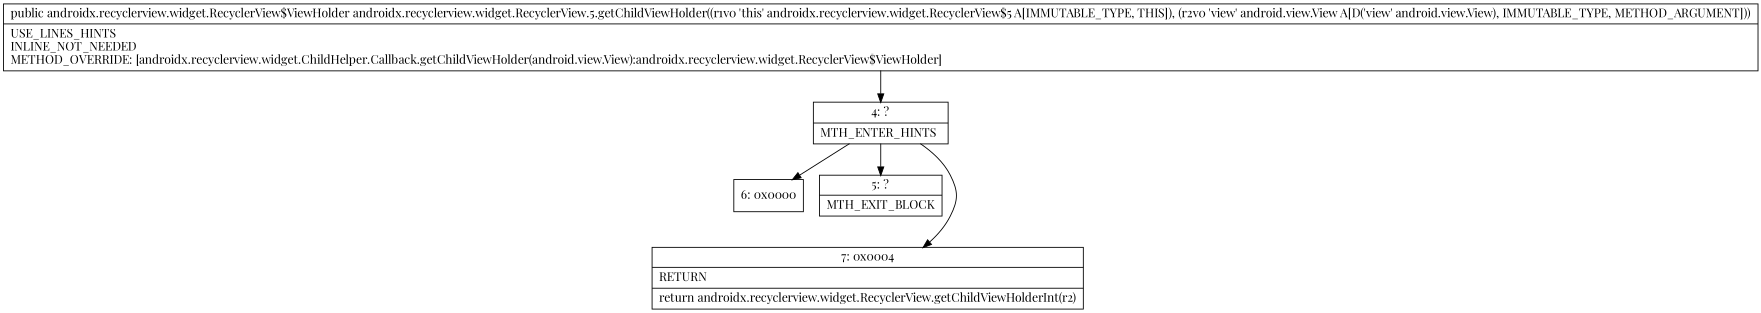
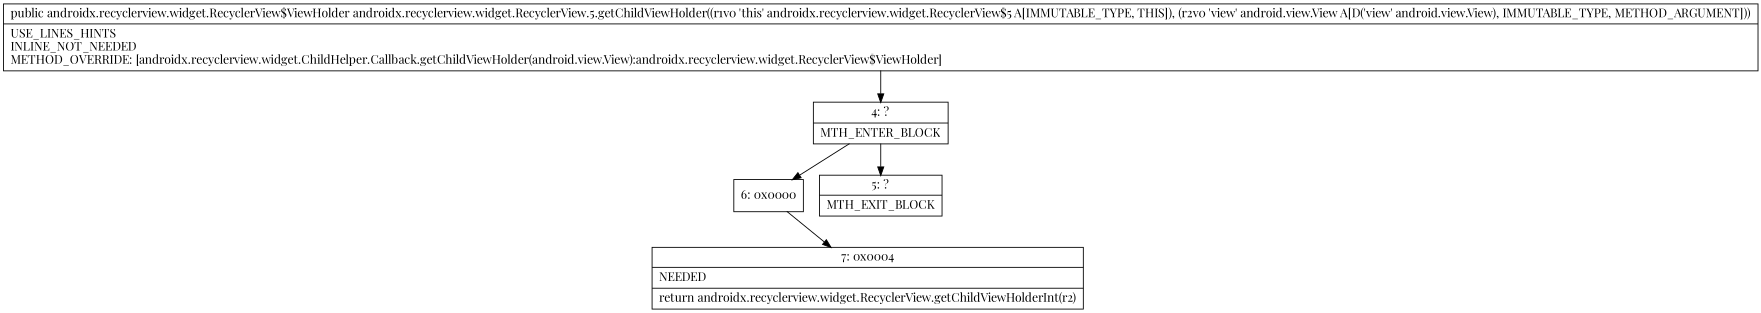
(879, 133) -> (881, 133)
(956, 190) -> (806, 227)
(683, 277) -> (683, 277)
